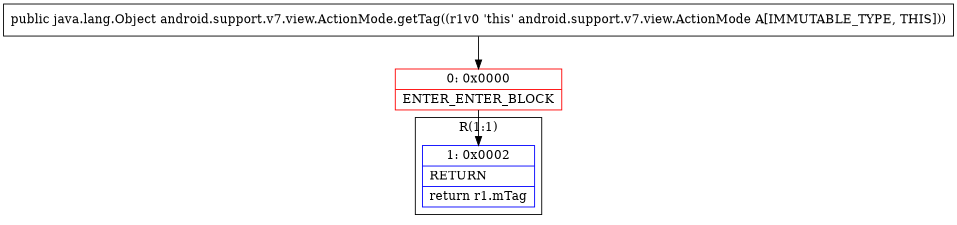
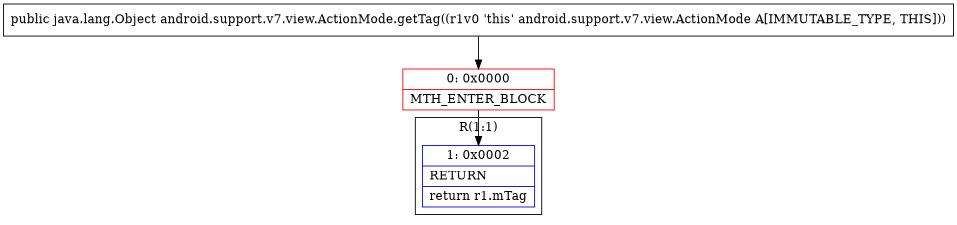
(479, 99) -> (479, 99)
